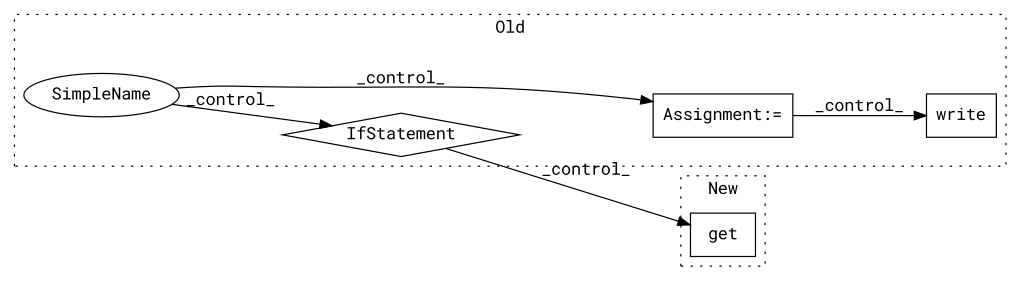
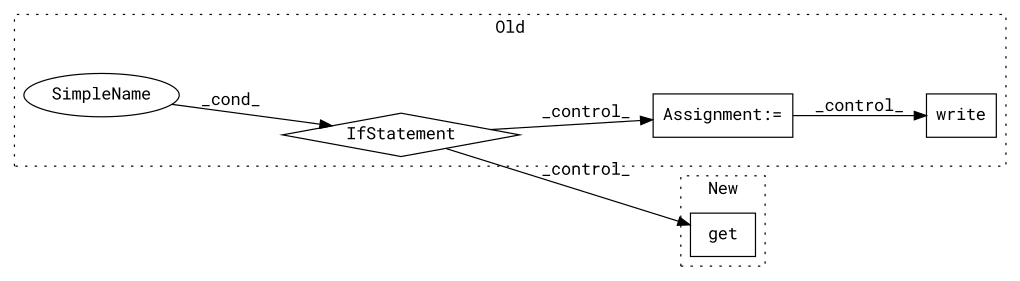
(408, 87) -> (565, 125)
(231, 101) -> (231, 101)
